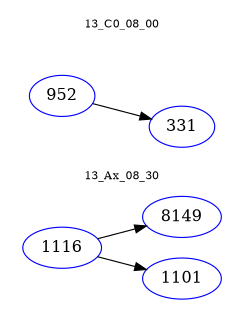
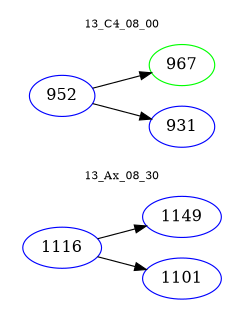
(122, 25) -> (122, 25)
none -> (182, 65)
(182, 127) -> (182, 127)
(182, 217) -> (182, 217)
